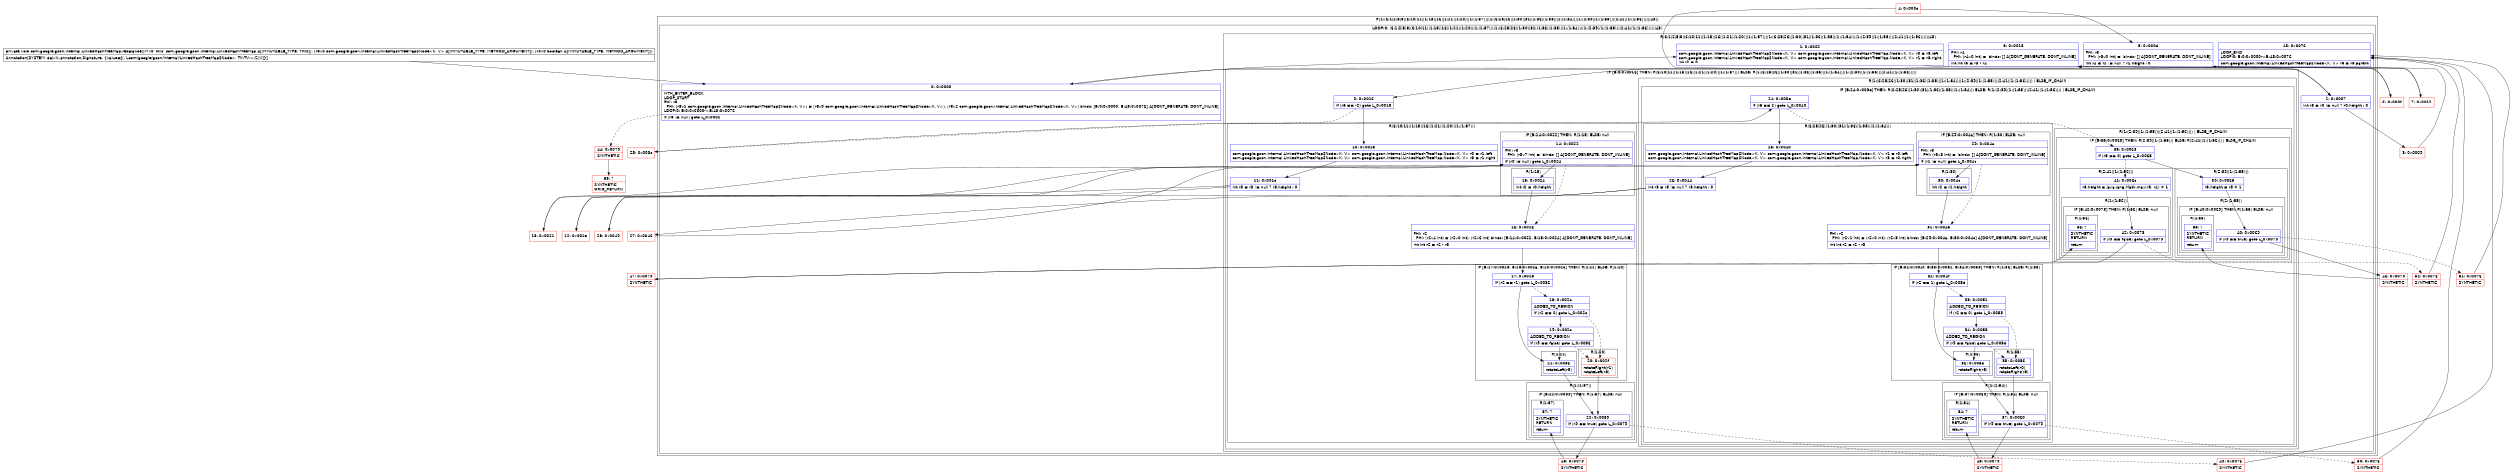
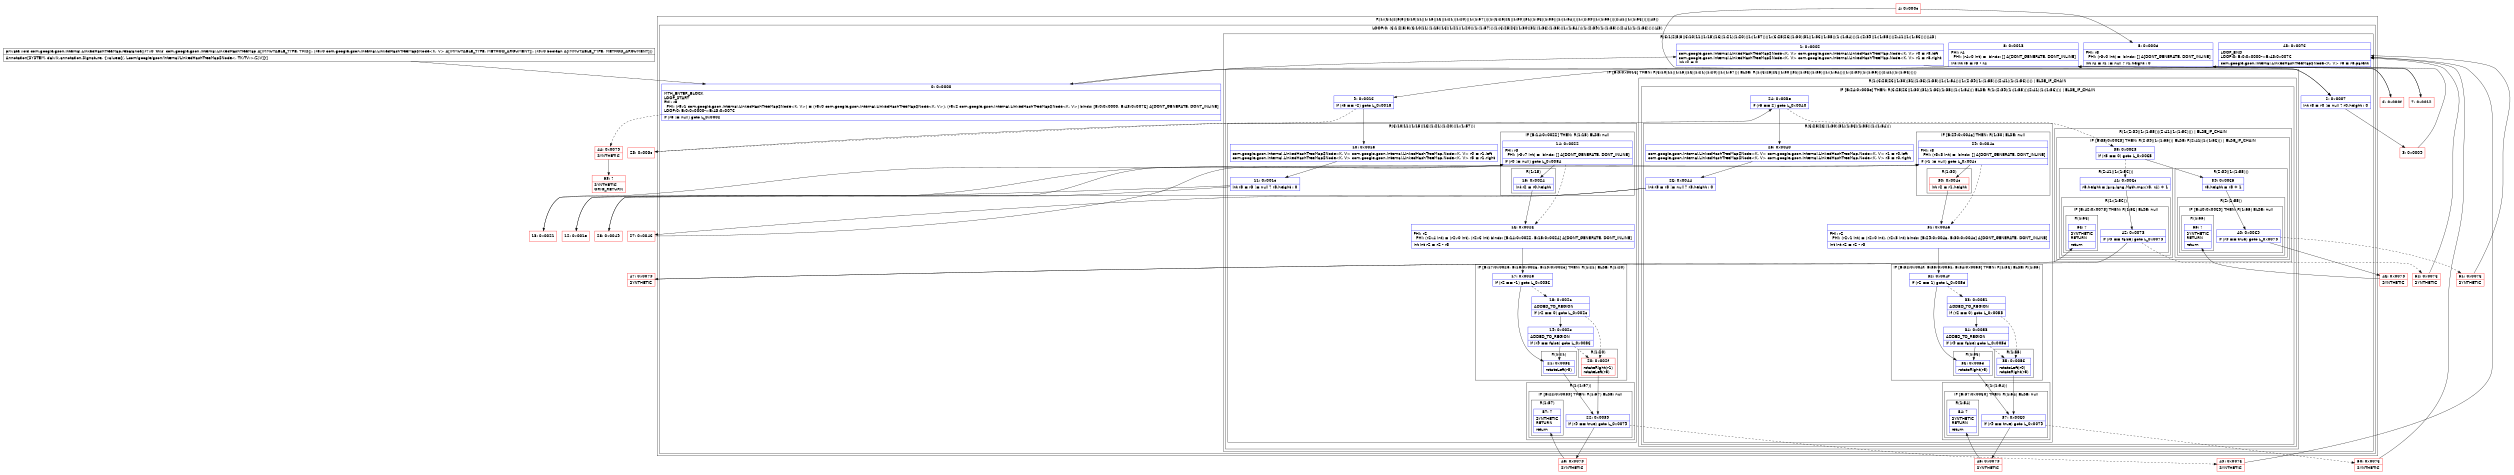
(1533, 161) -> (1533, 161)
(1949, 184) -> (1949, 184)
